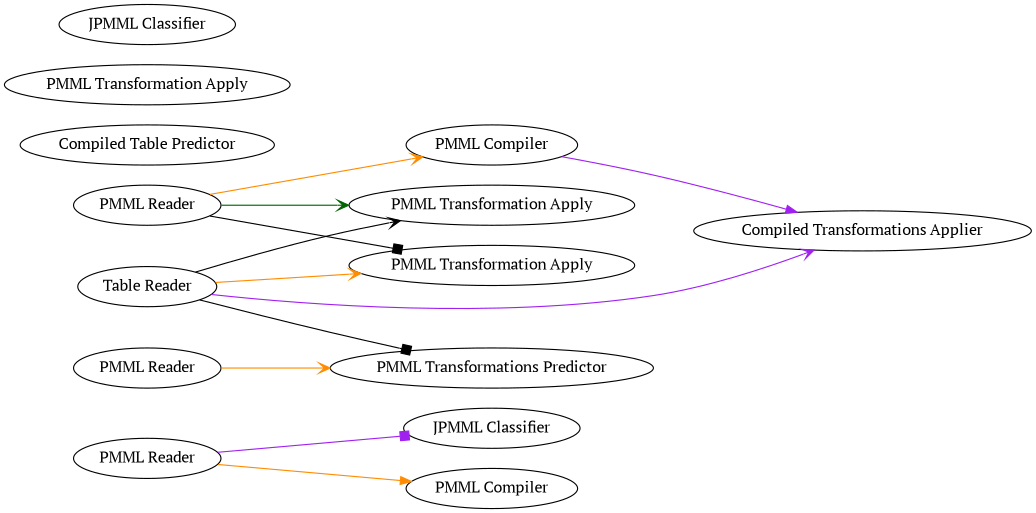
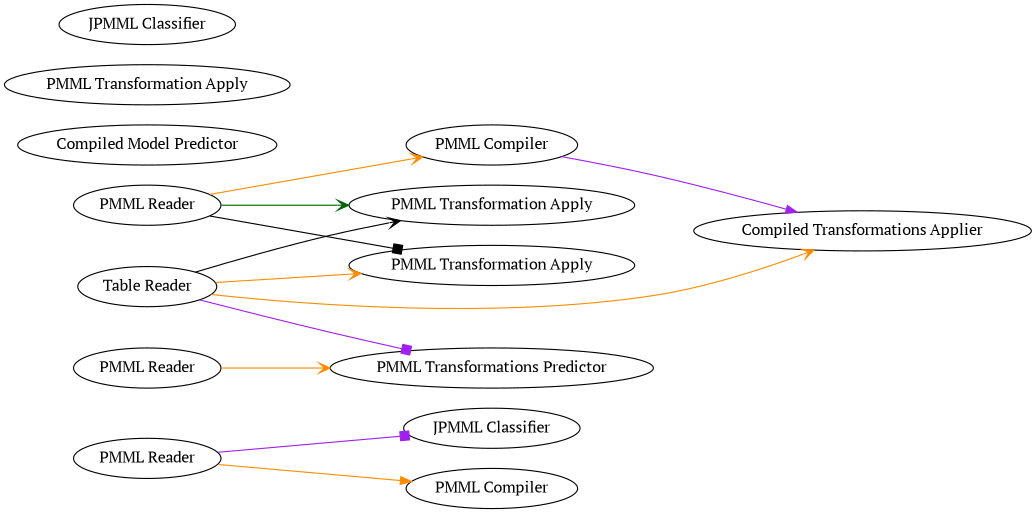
(147, 145) -> (147, 145)
(510, 307) -> (510, 307)
(299, 325) -> (299, 325)
